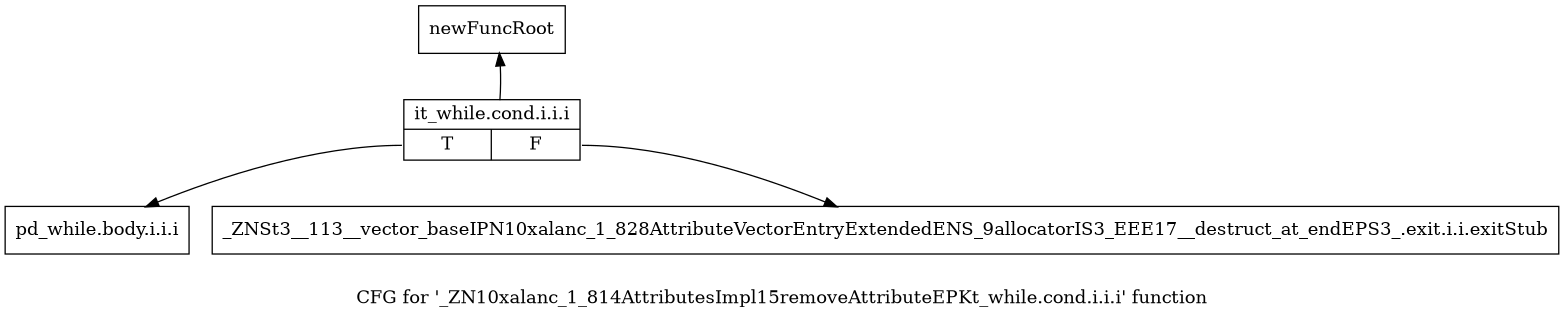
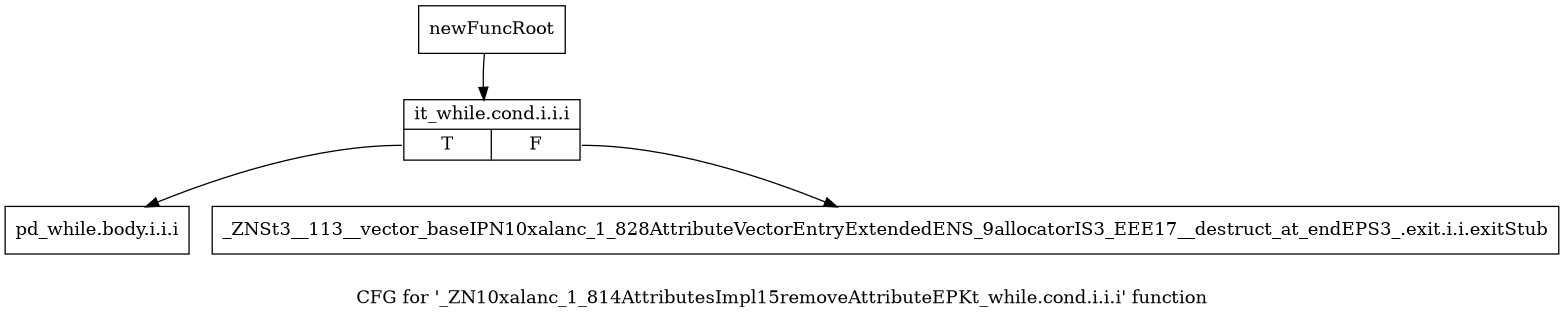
(501, 83) -> (483, 70)
